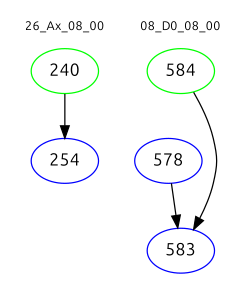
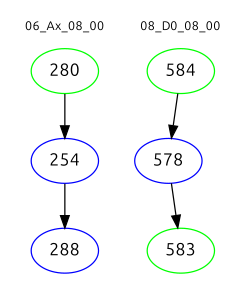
(65, 27) -> (65, 27)
(65, 71) -> (65, 71)
(216, 154) -> (176, 109)
none -> (65, 251)
(181, 251) -> (181, 251)
